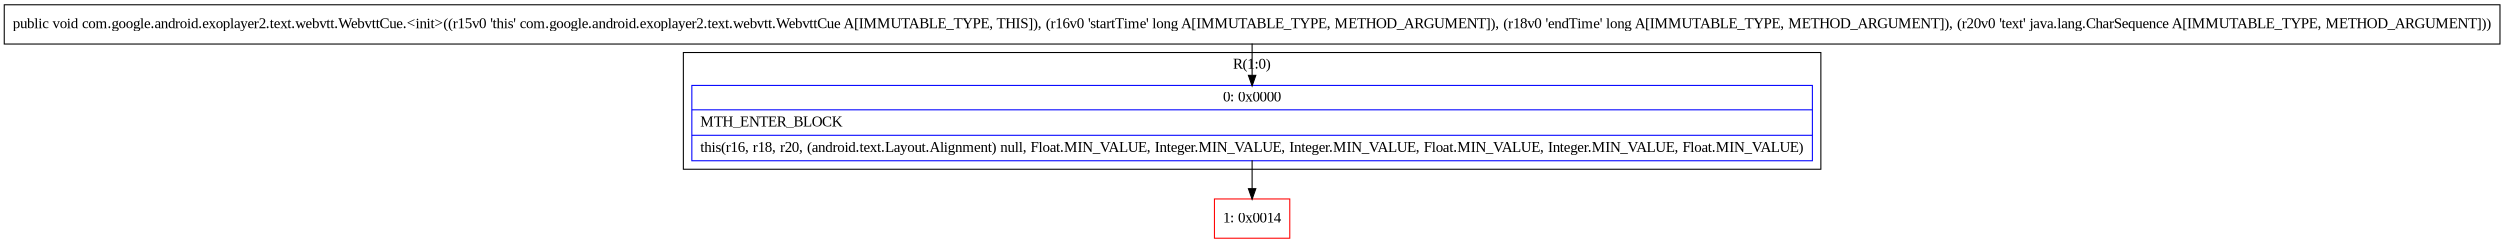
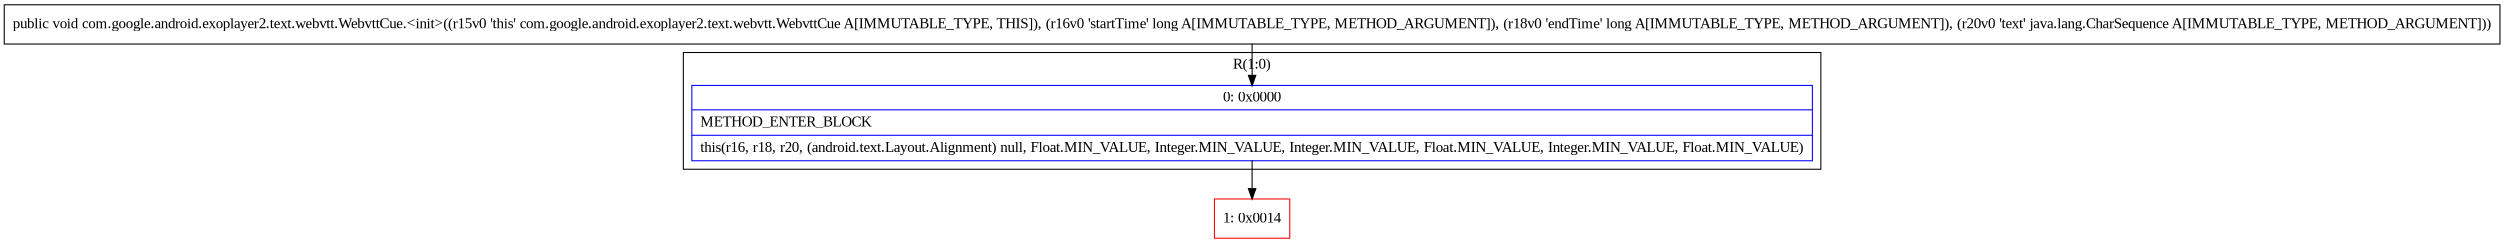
(771, 122) -> (786, 122)
